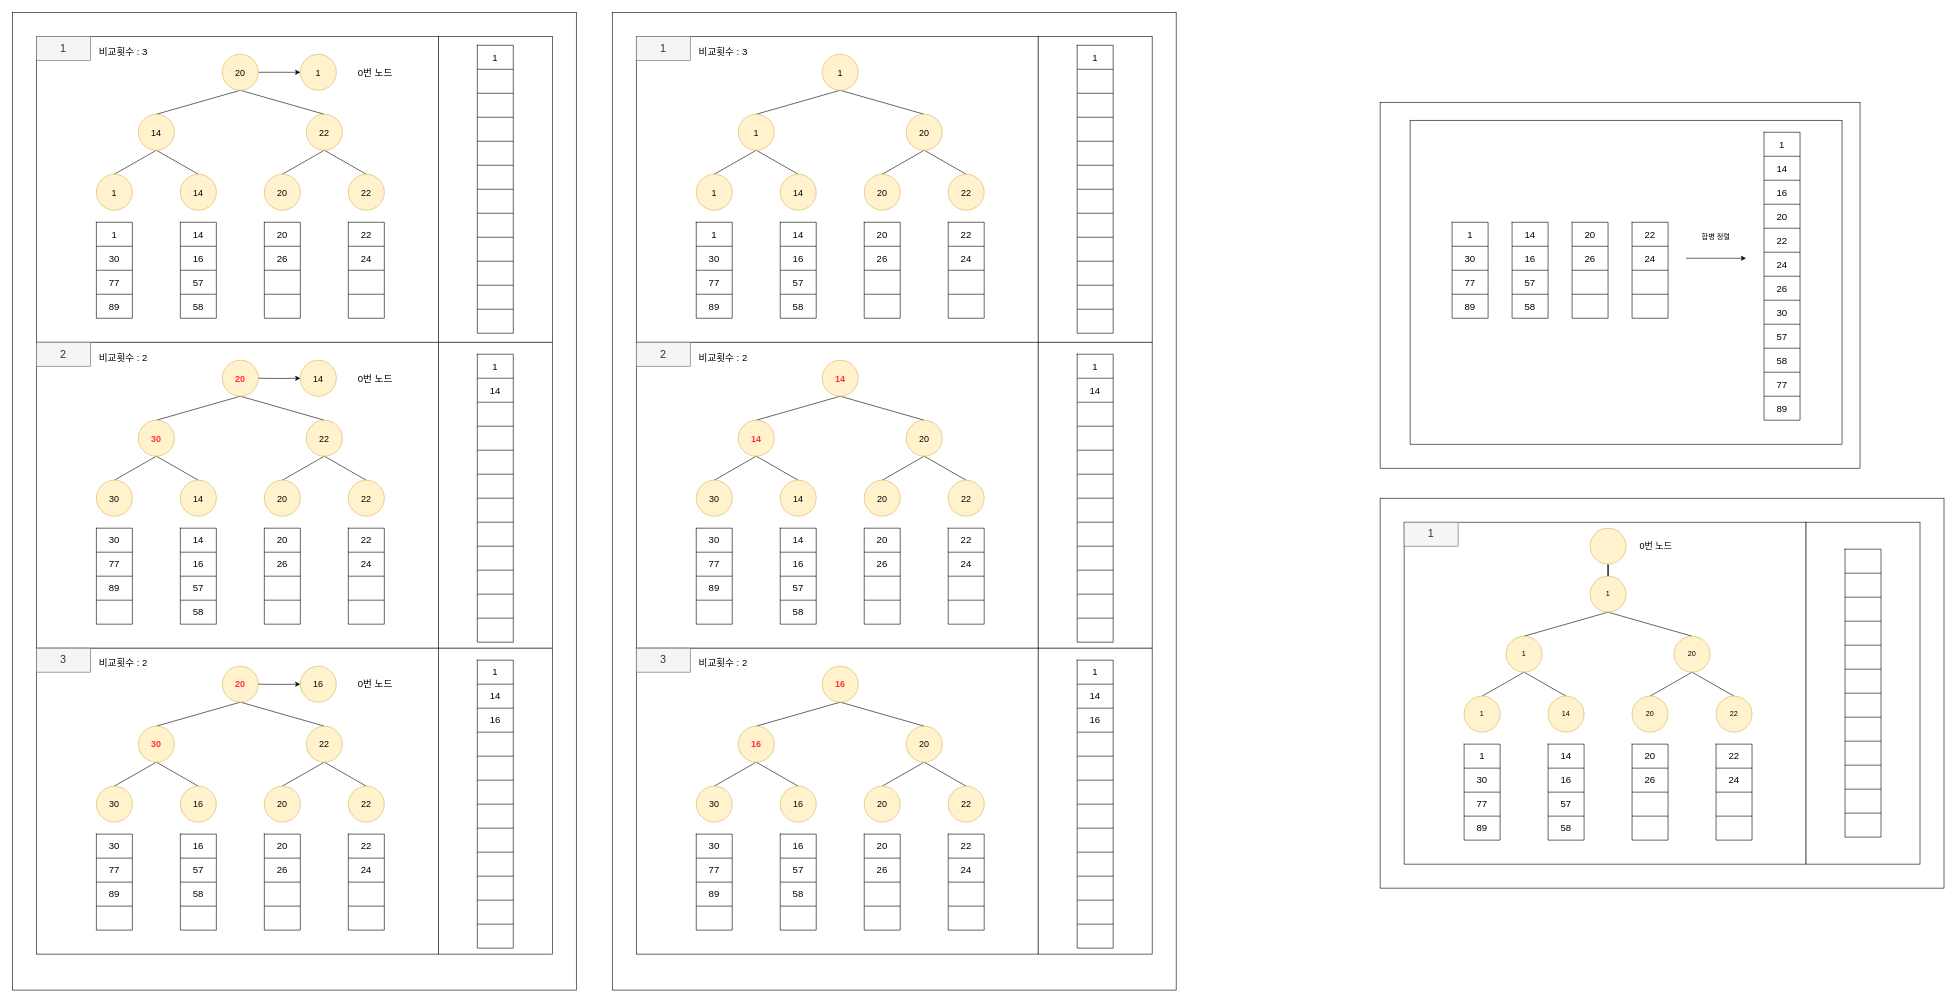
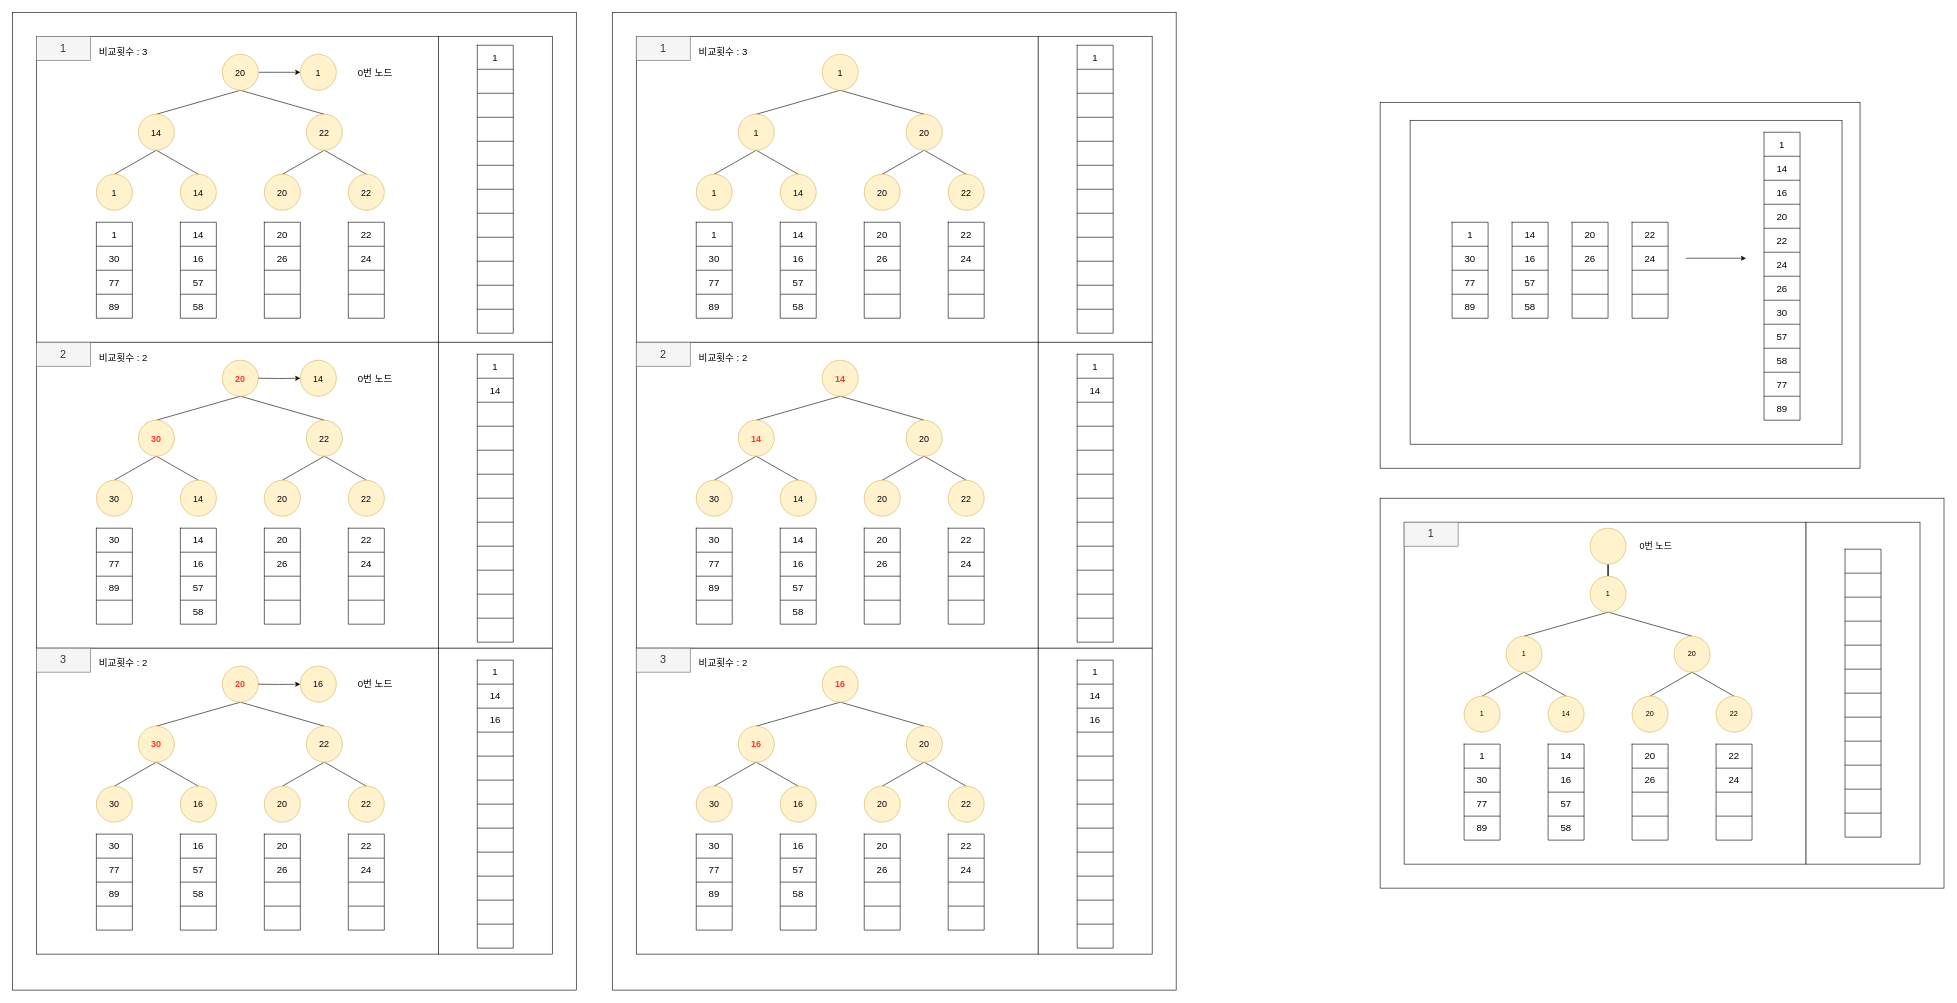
(1716, 237) -> none
